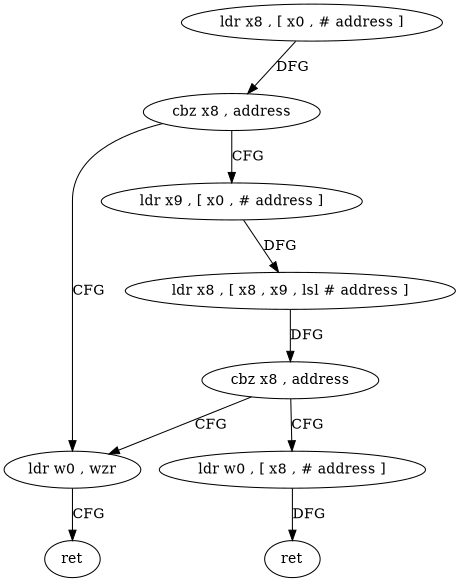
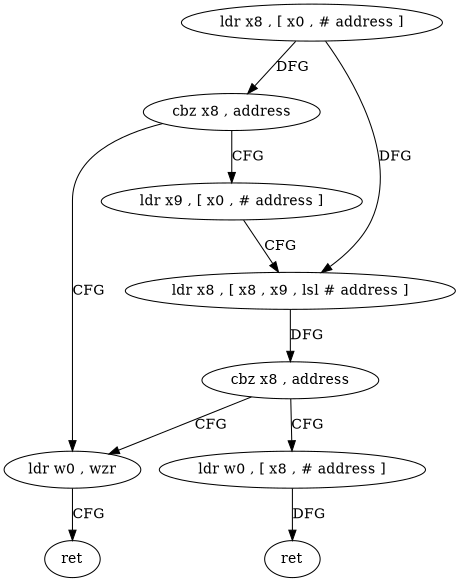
none -> (378, 156)
(281, 246) -> (281, 246)
